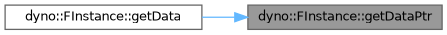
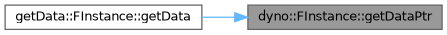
(103, 17) -> (103, 17)
